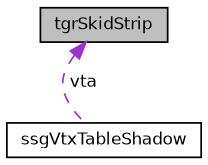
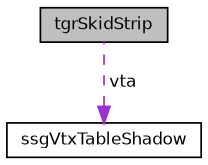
(64, 91) -> (104, 74)
